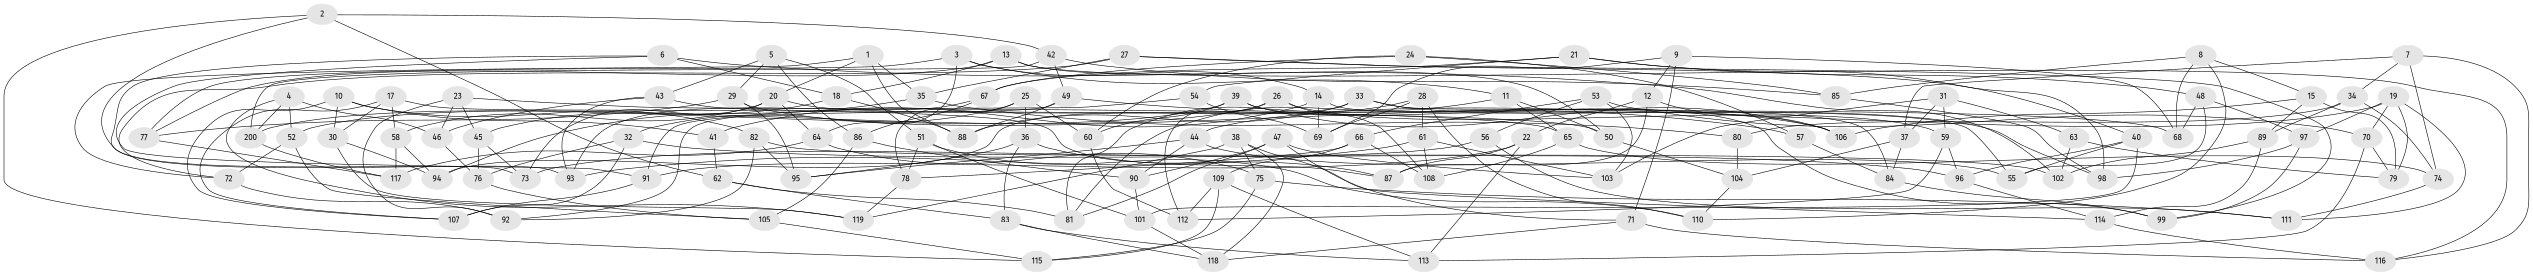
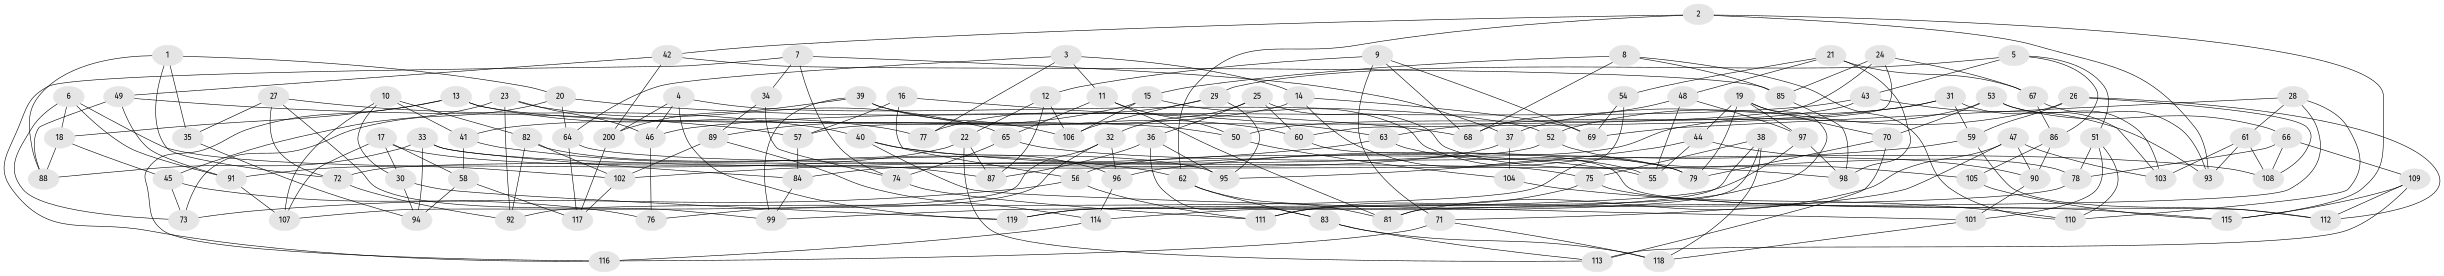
none -> (902, 97)
(603, 119) -> (464, 161)
(1737, 138) -> none
(270, 159) -> (602, 197)
(619, 209) -> none
